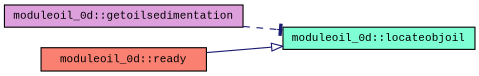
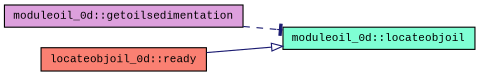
(124, 59) -> (124, 59)
